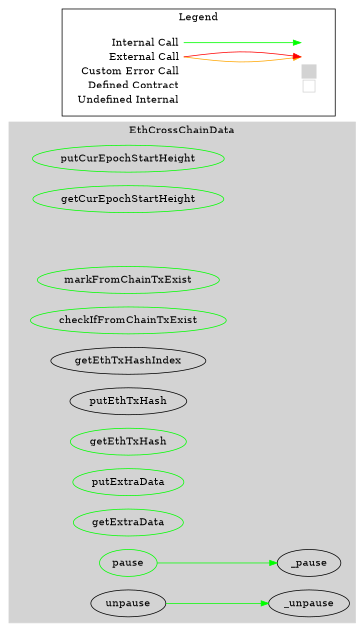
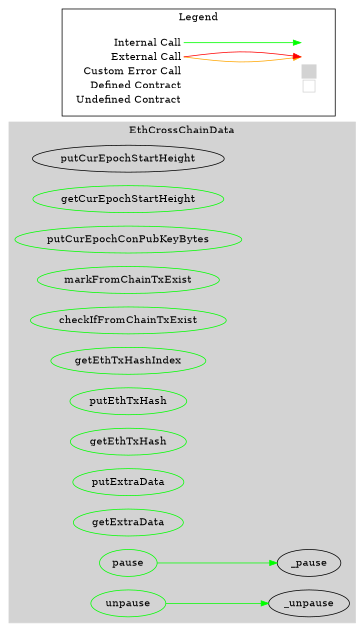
(128, 100) -> (129, 100)
(128, 159) -> (128, 159)
none -> (128, 240)
(128, 361) -> (128, 361)
(128, 401) -> (128, 401)
(128, 603) -> (128, 603)
